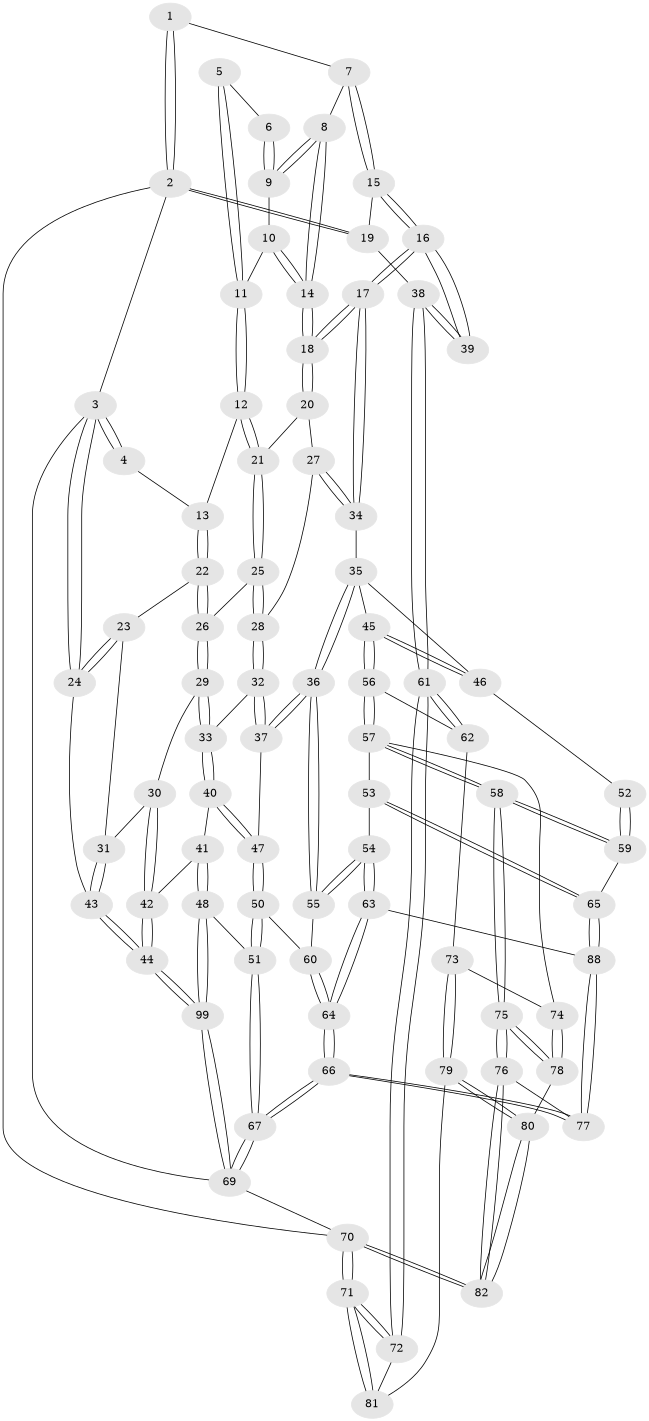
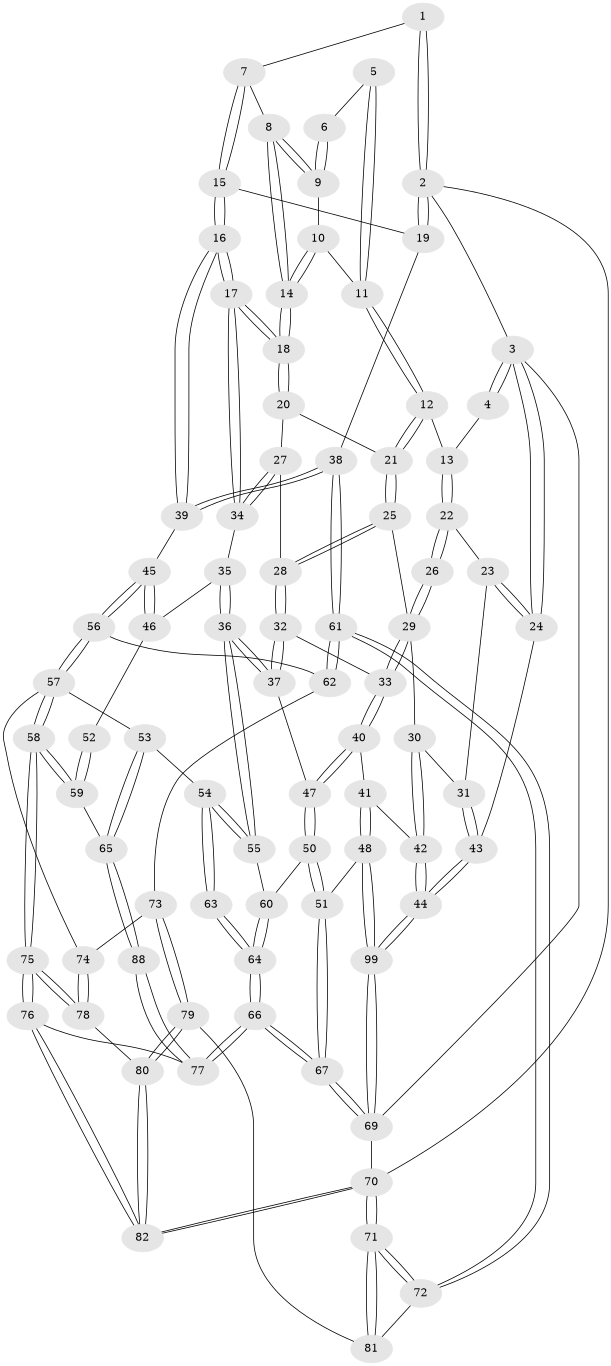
(231, 600) -> (400, 572)
(363, 600) -> (166, 544)
(482, 933) -> none
